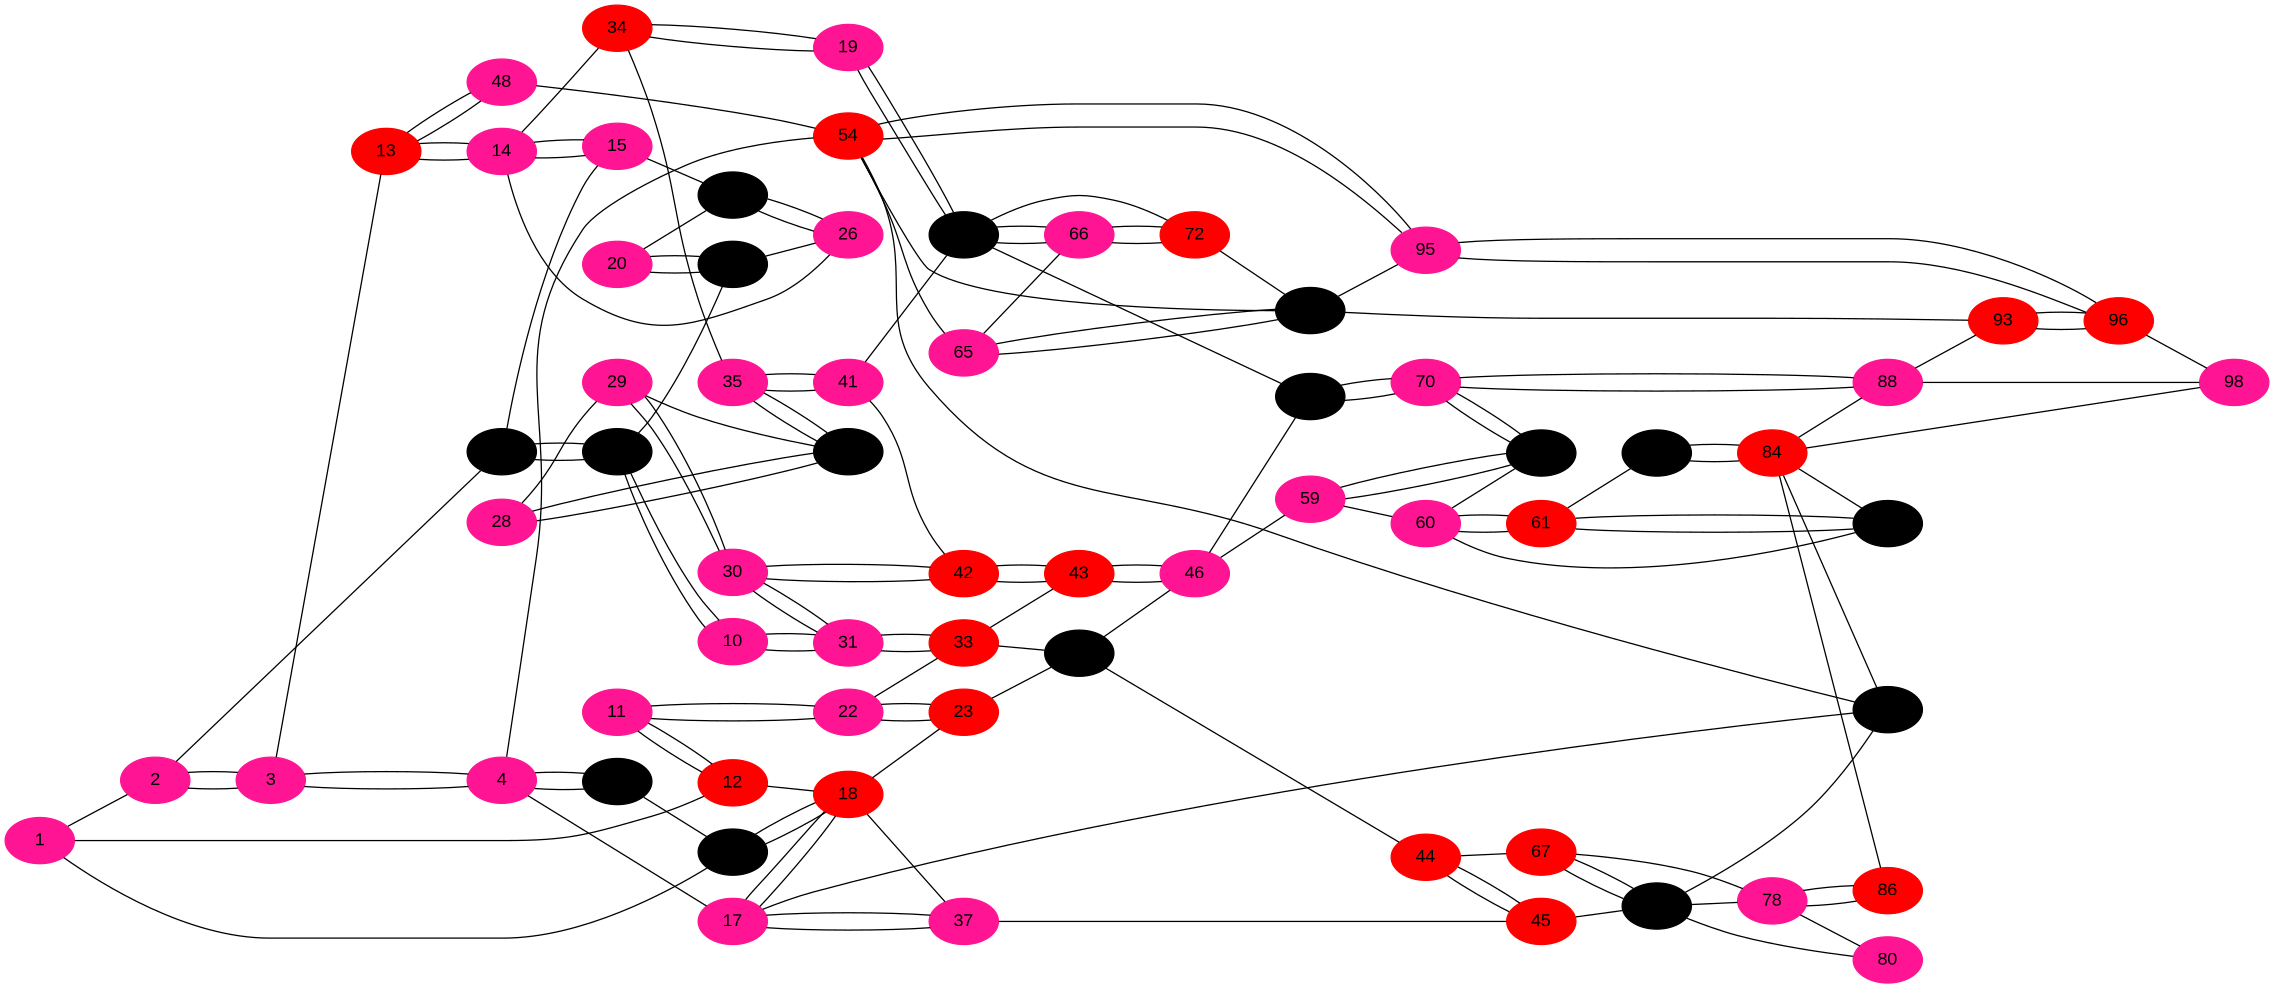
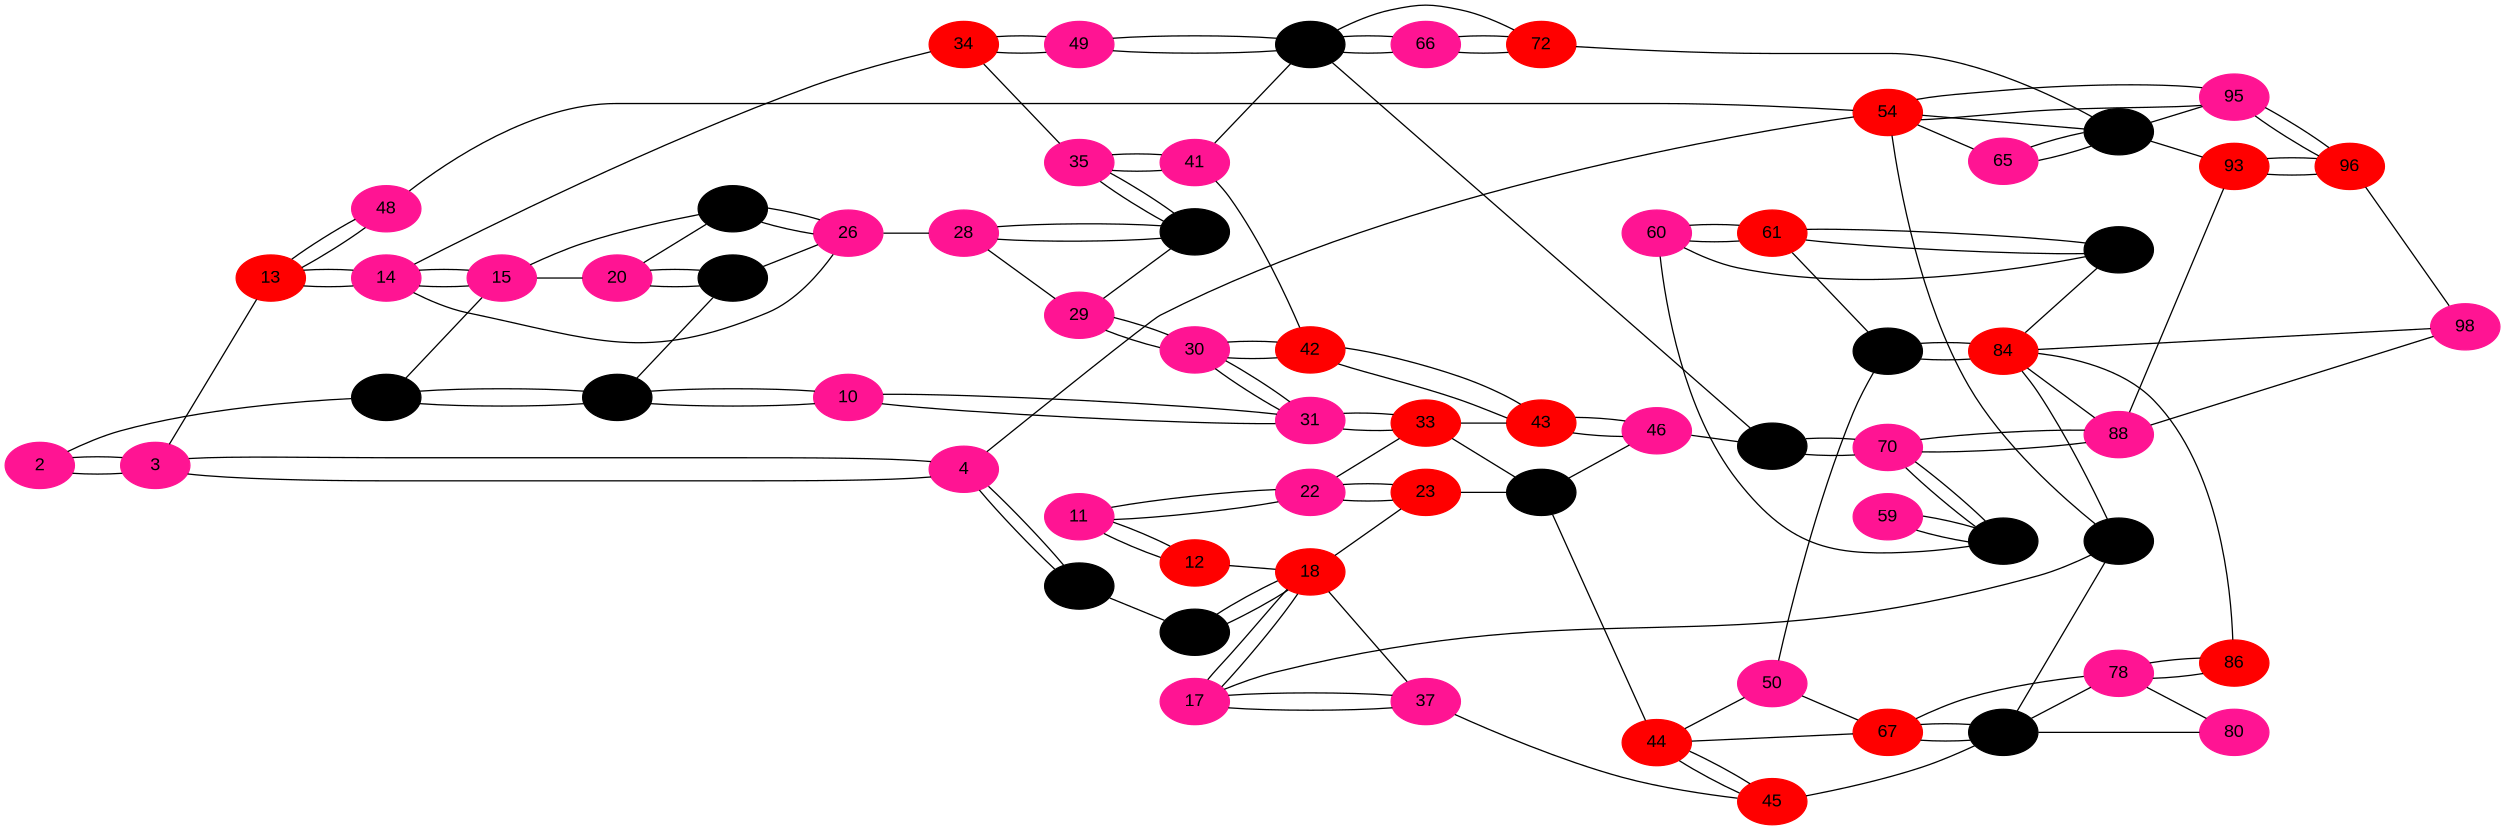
(848, 47) -> (1079, 44)
none -> (906, 233)
none -> (560, 278)
(1027, 288) -> none
(1368, 511) -> none
(1253, 536) -> none
none -> (1772, 684)
(40, 841) -> none
(617, 851) -> none
